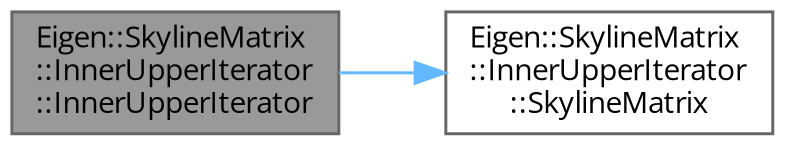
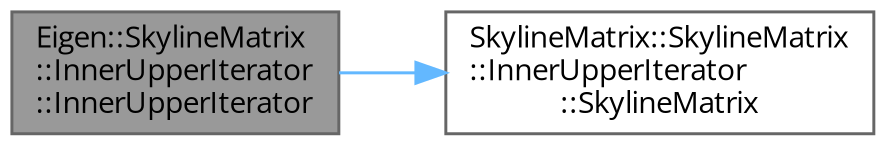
(609, 73) -> (660, 73)
